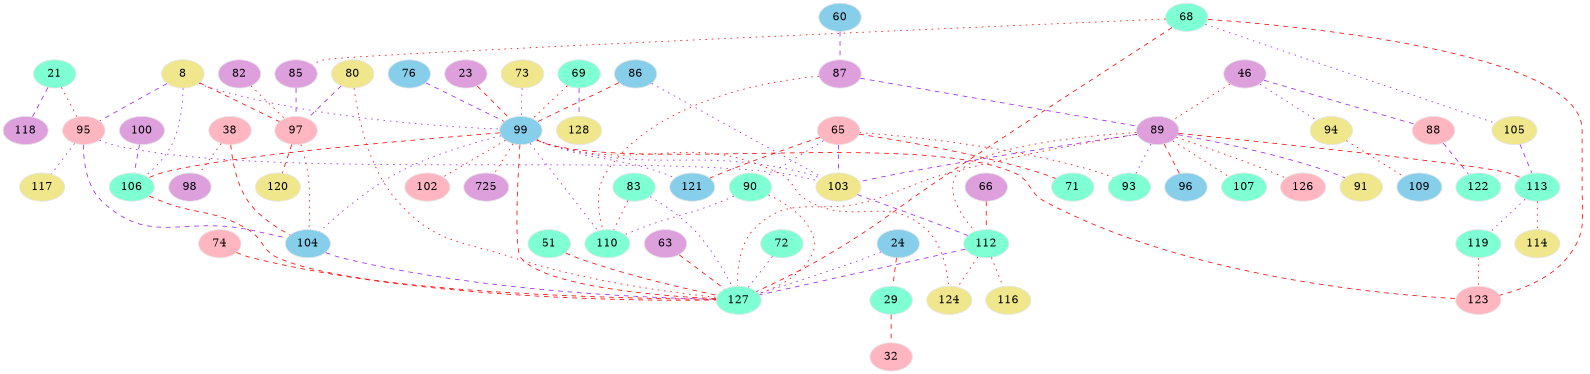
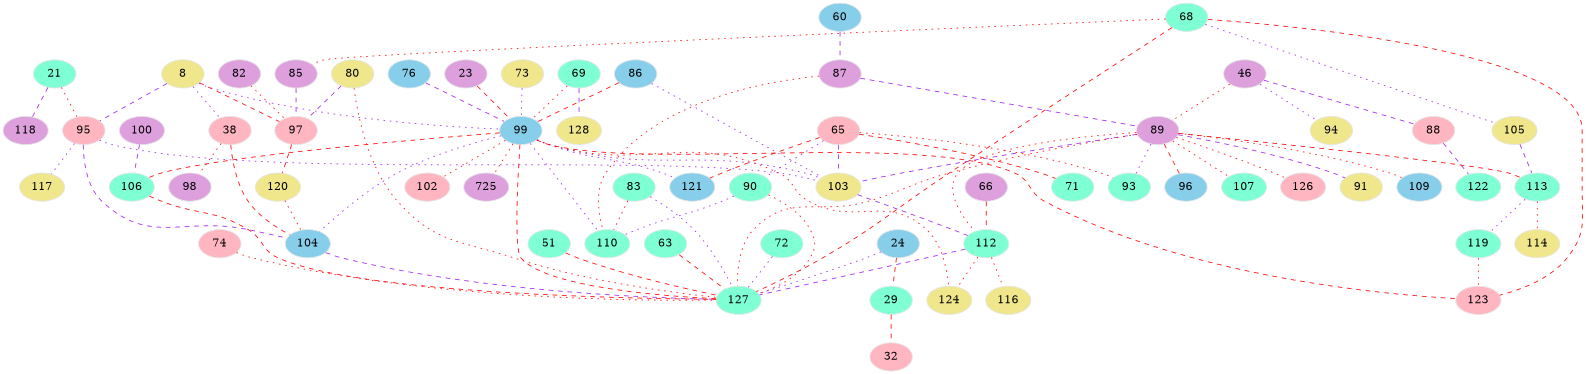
(175, 137) -> (206, 102)
(1376, 159) -> (1297, 151)
(309, 187) -> (293, 215)
(666, 244) -> (666, 244)
(475, 292) -> (475, 292)
